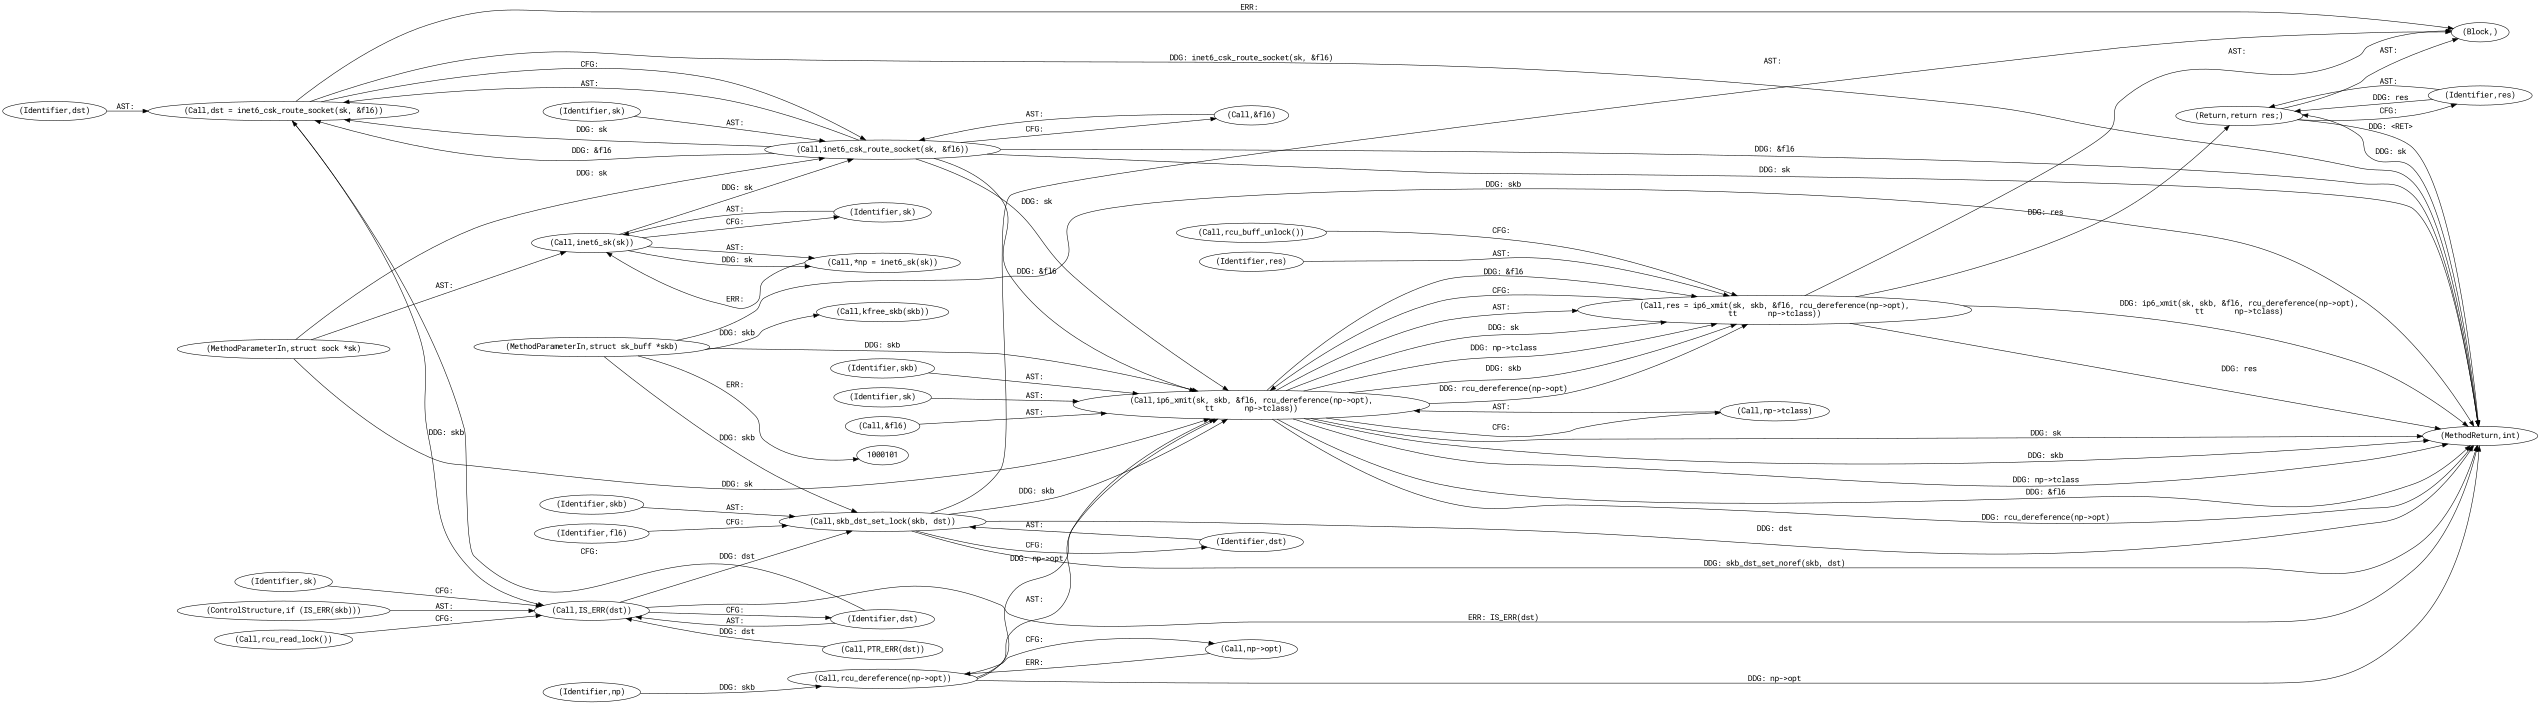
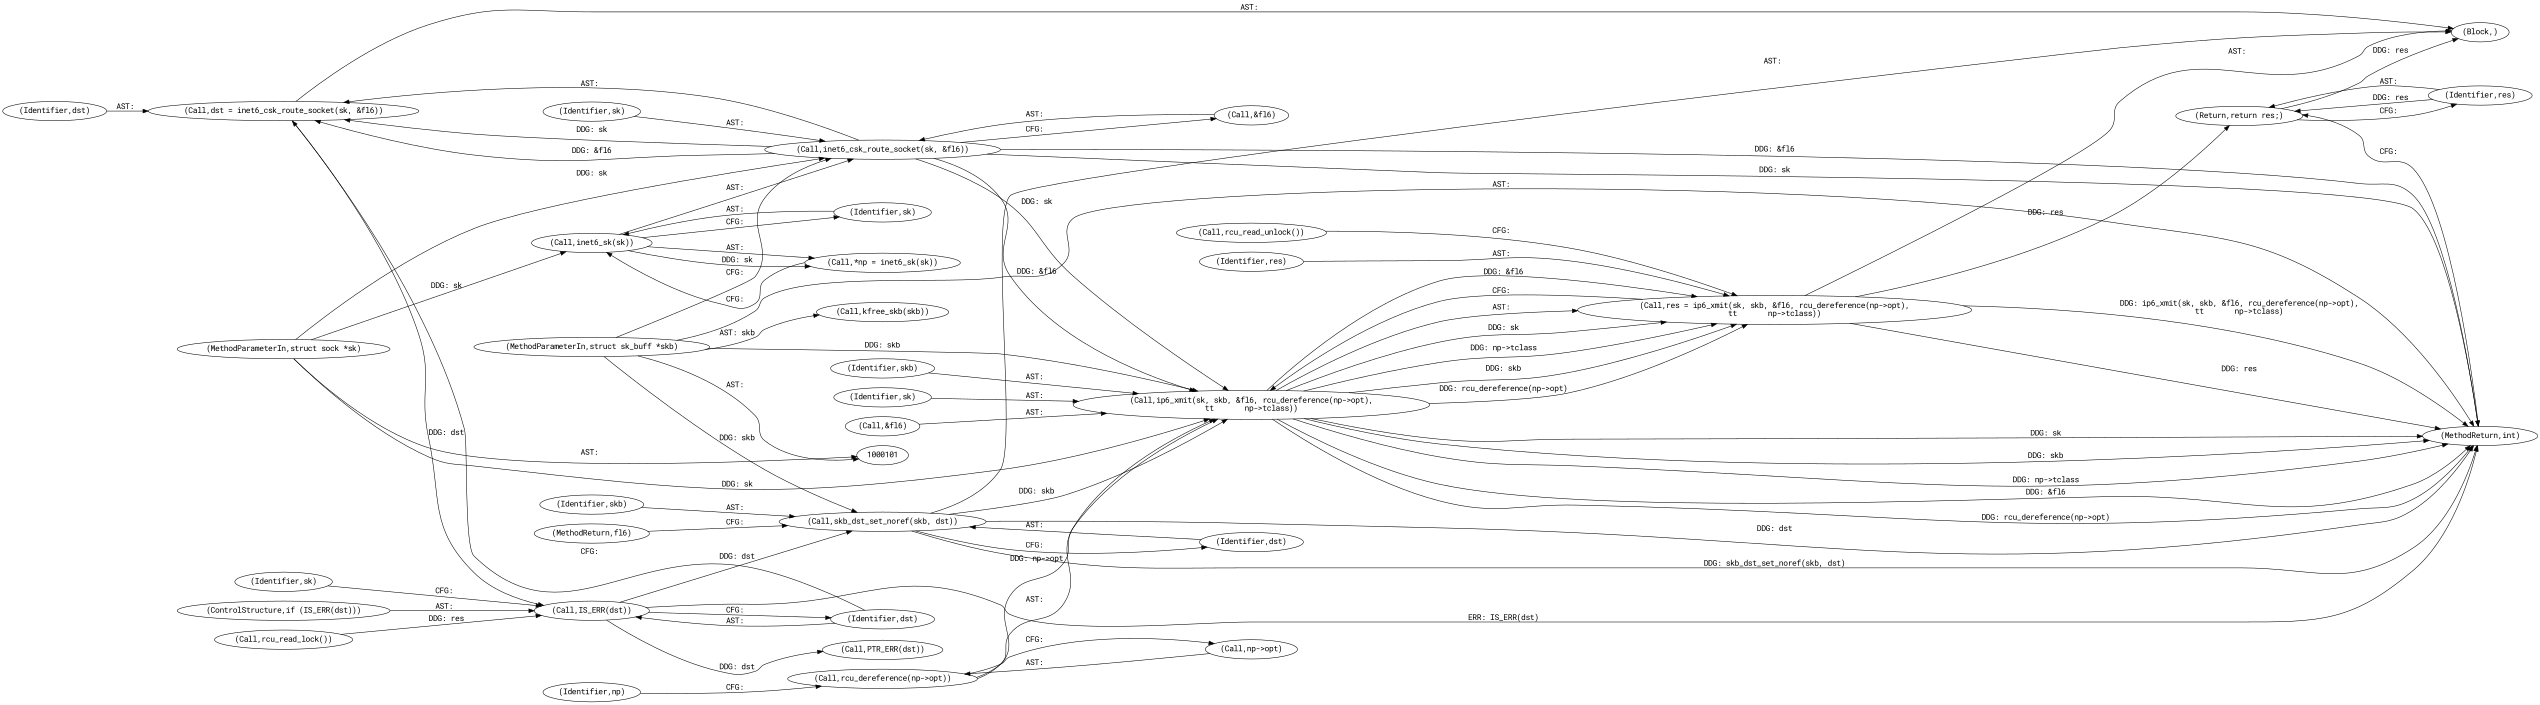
(1251, 8) -> (1251, 8)
(2391, 51) -> (2391, 51)
(596, 68) -> (756, 275)
(1488, 68) -> none
(2391, 152) -> (2391, 152)
(1504, 185) -> (1504, 185)
(737, 188) -> (737, 188)
(2445, 222) -> none
(1251, 233) -> (1251, 233)
(446, 286) -> (446, 286)
(737, 300) -> (737, 300)
(737, 333) -> (737, 333)
(737, 385) -> (737, 385)
(1775, 411) -> none
(446, 433) -> (446, 433)
none -> (558, 462)
(883, 522) -> (883, 522)
(592, 534) -> (592, 534)
(284, 611) -> (284, 611)
(446, 619) -> (446, 619)
(728, 637) -> (709, 669)
(1037, 663) -> (1037, 663)
(1799, 683) -> none
(737, 688) -> (737, 688)
